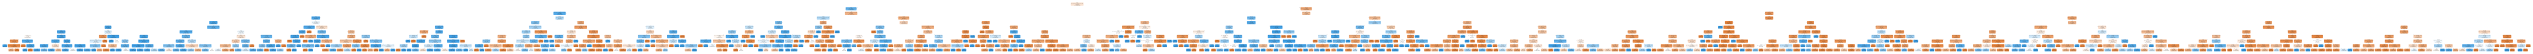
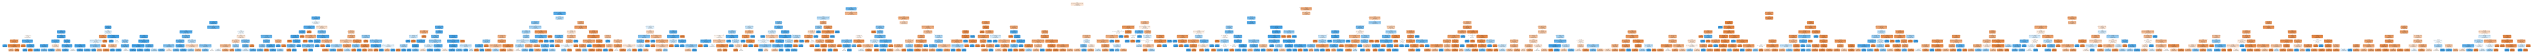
(531, 50) -> (531, 50)
